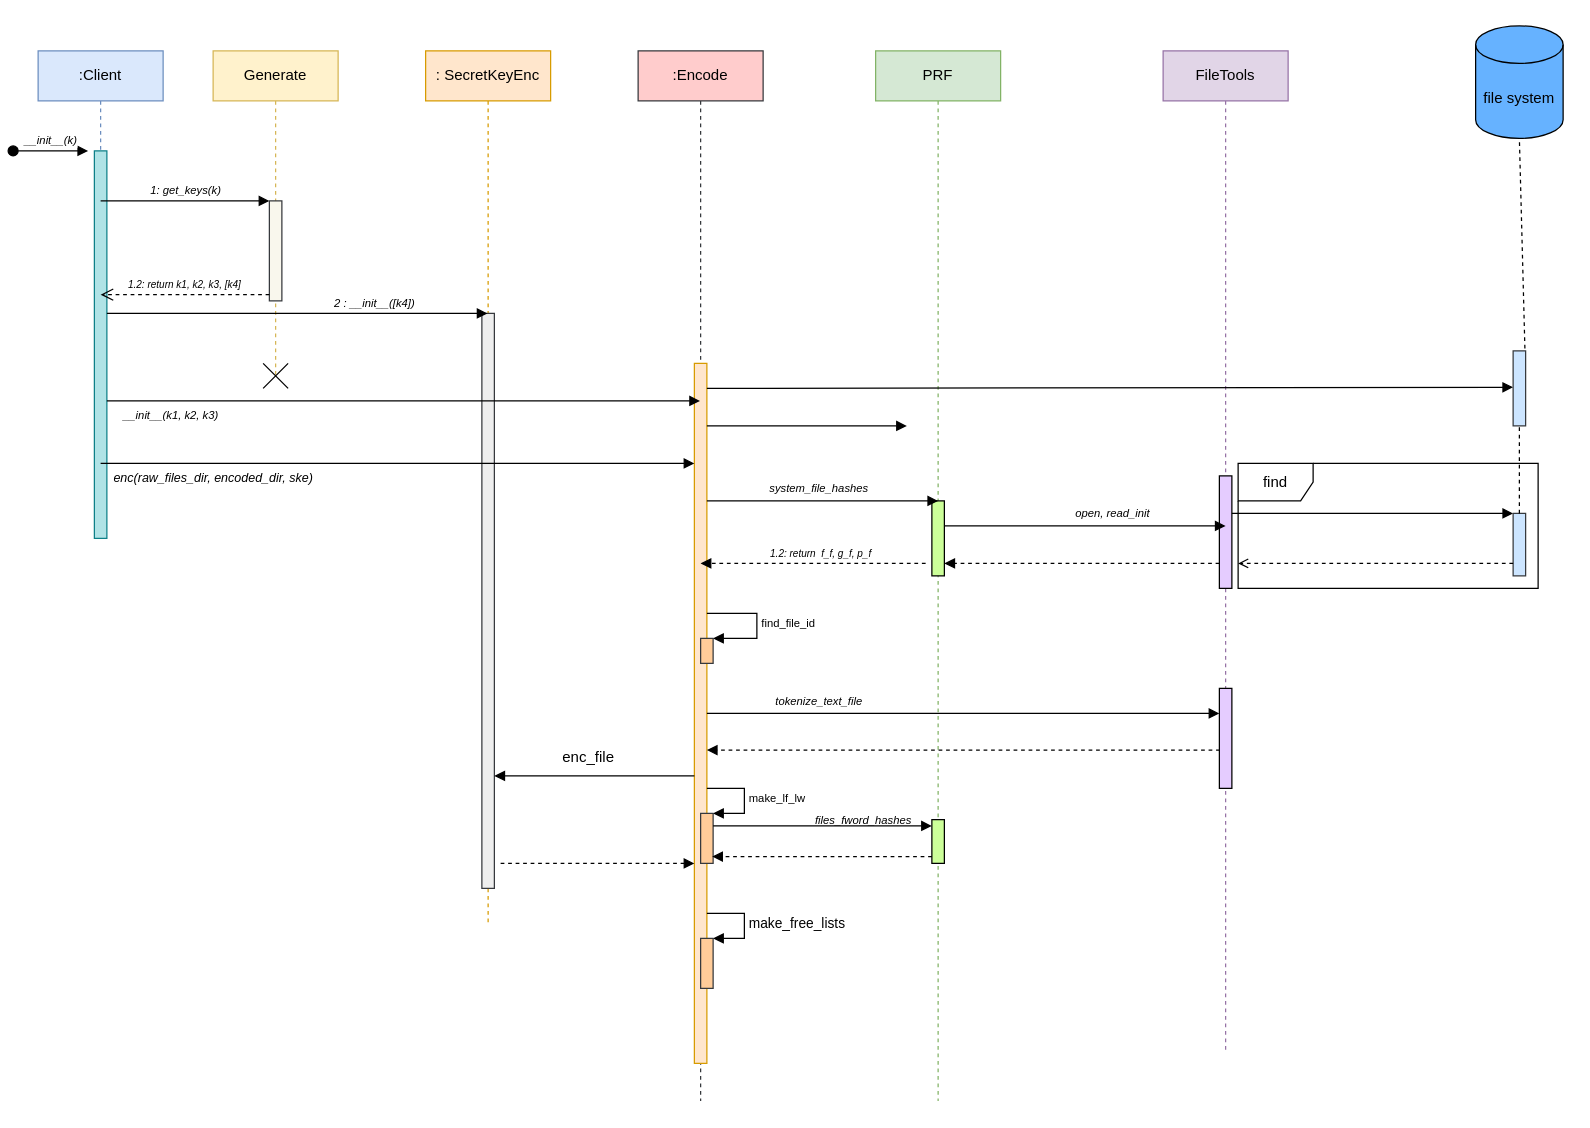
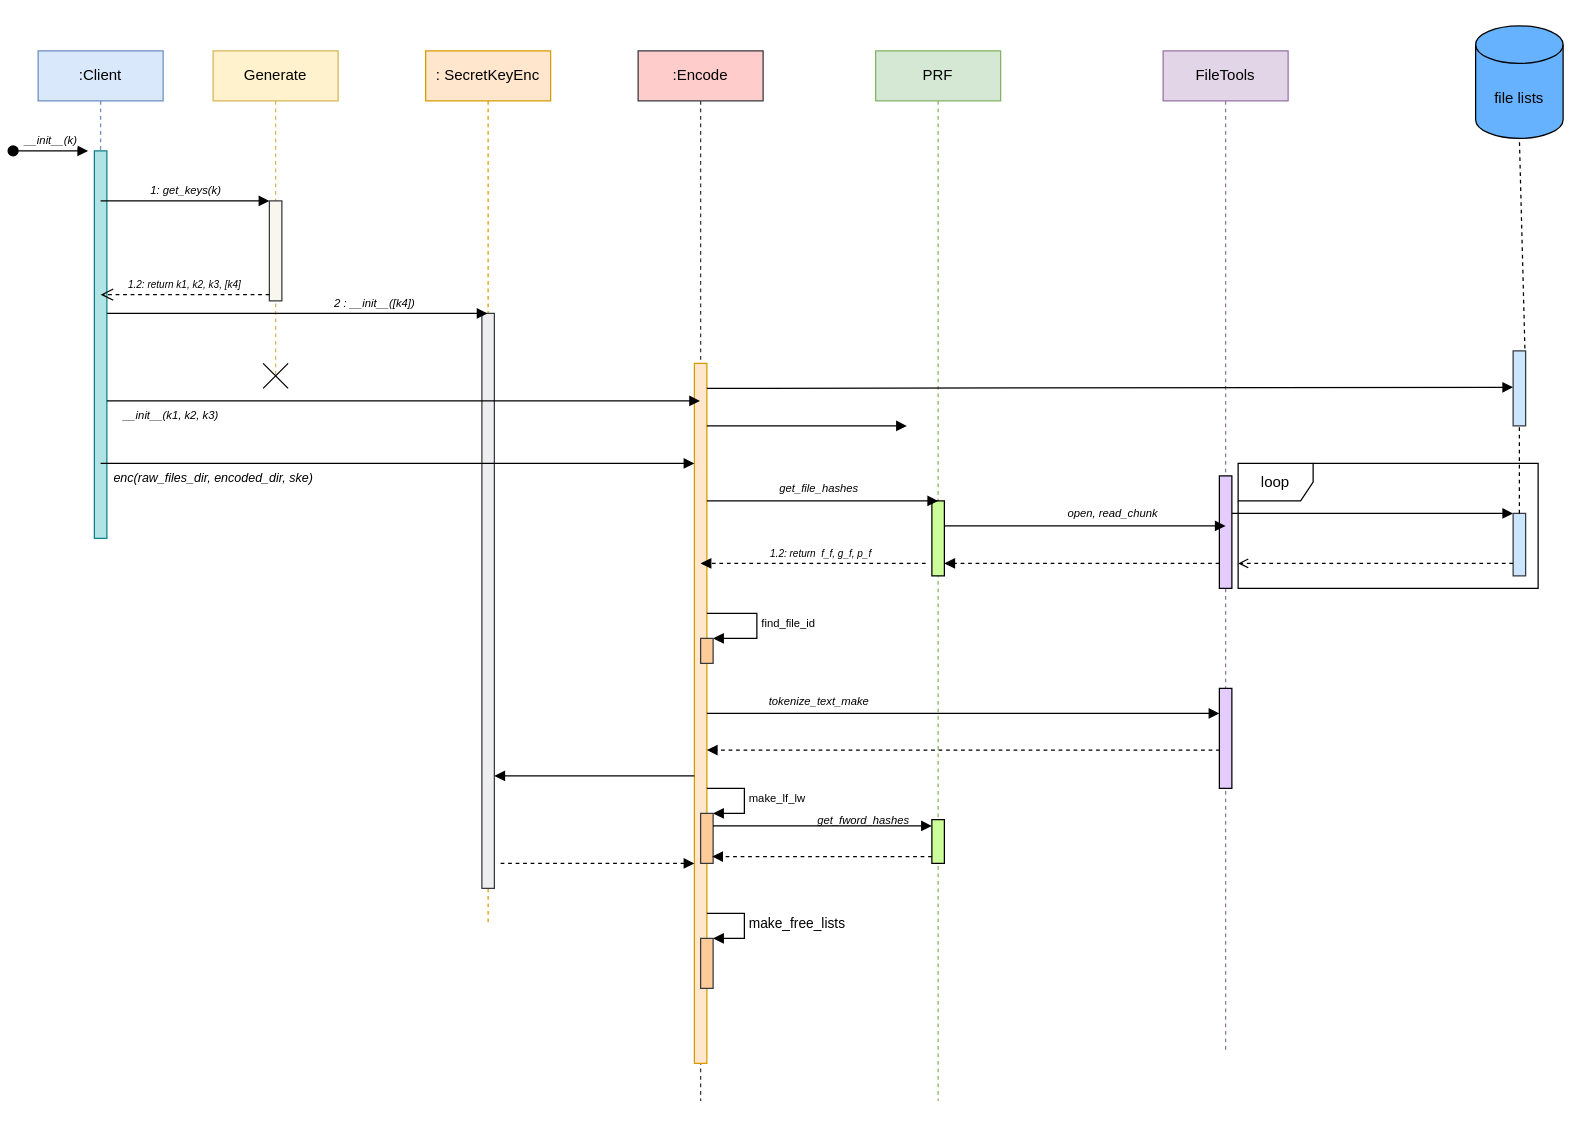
(1519, 98) -> (1519, 98)
(1276, 482) -> (1276, 482)
(819, 488) -> (819, 488)
(1113, 513) -> (1113, 513)
(819, 701) -> (819, 701)
(588, 757) -> none
(864, 819) -> (864, 819)
